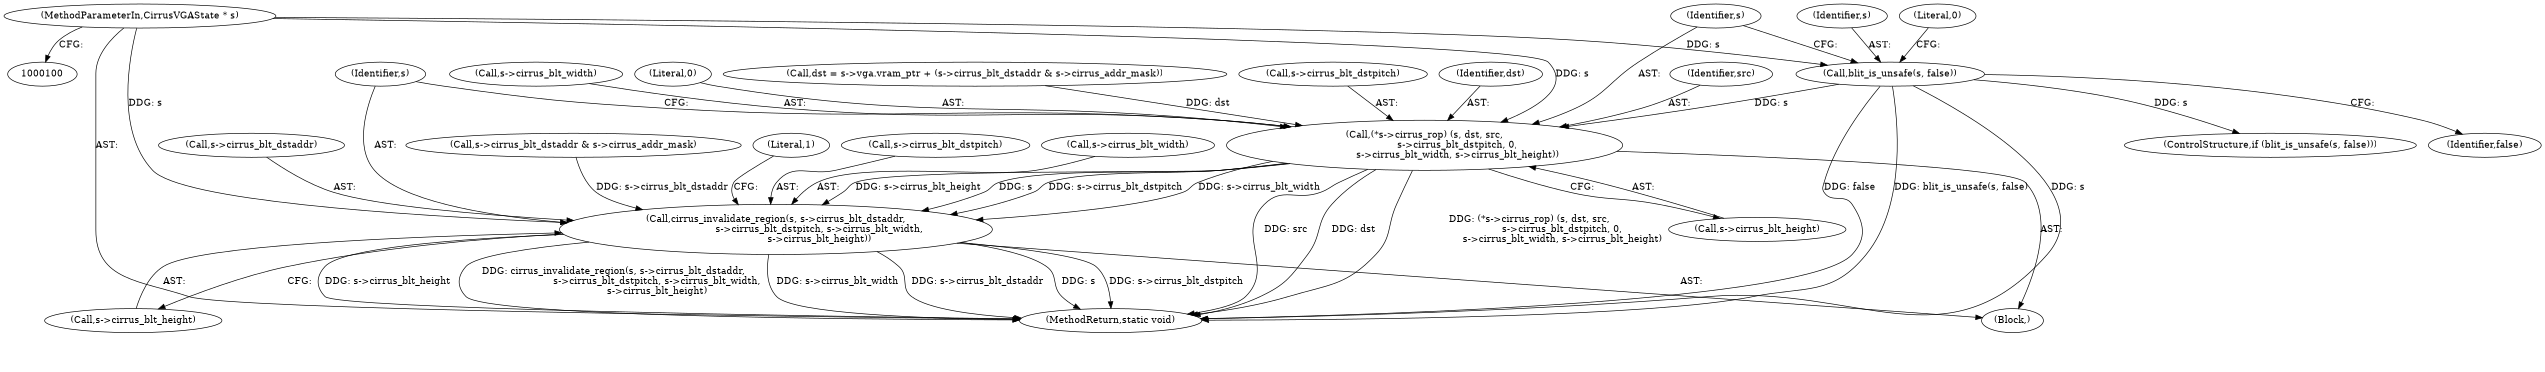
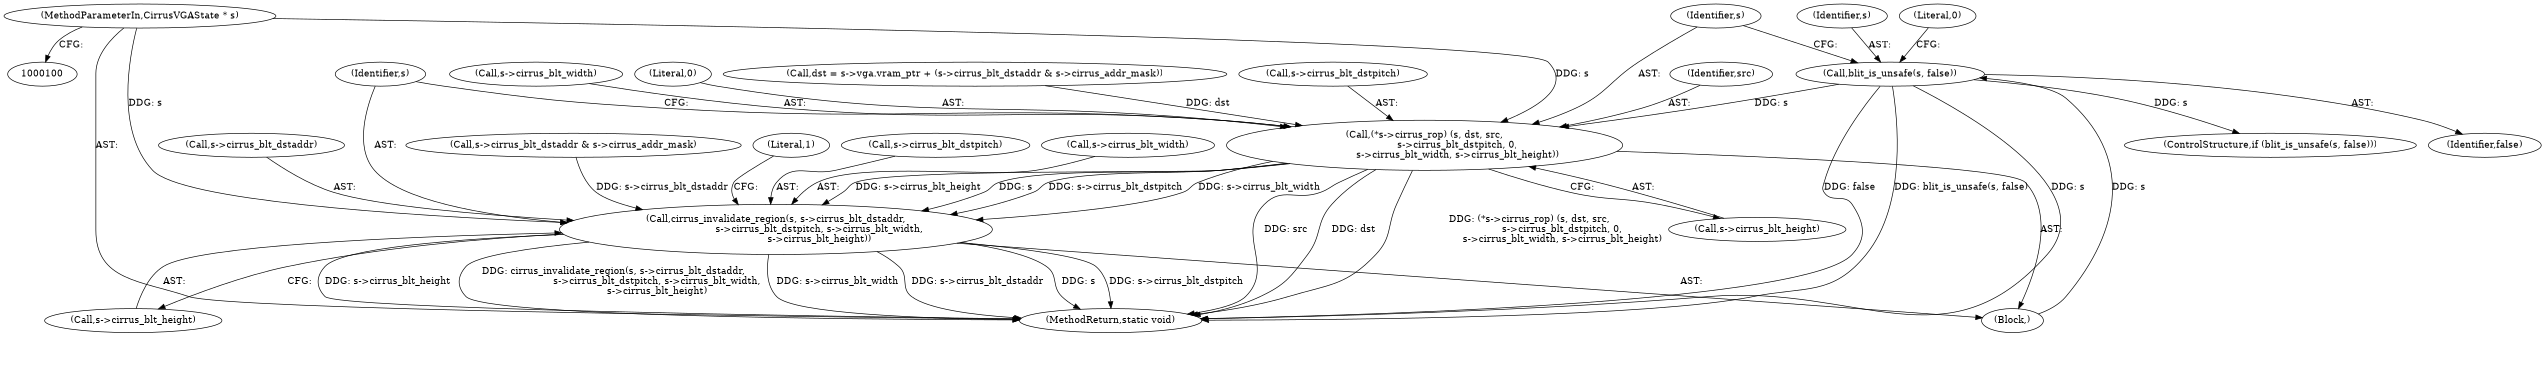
(1049, 25) -> (2111, 171)
(1491, 74) -> none
(2364, 103) -> (2364, 103)
